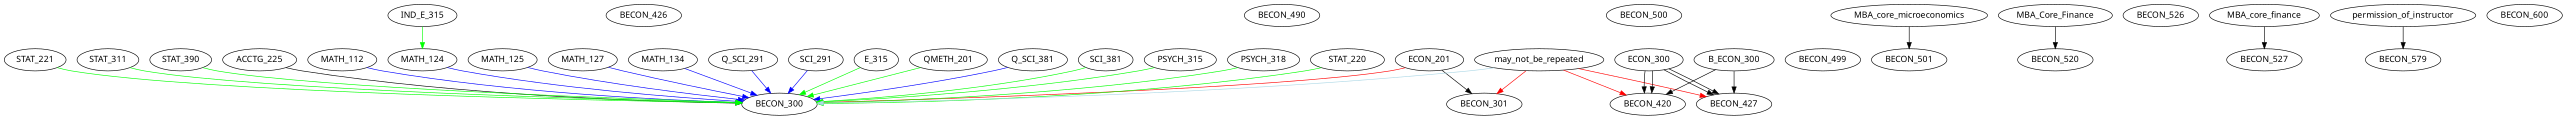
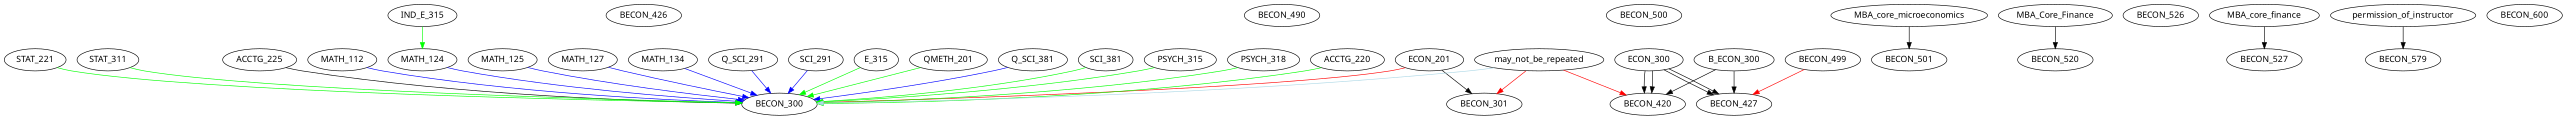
(181, 60) -> none
(1347, 60) -> (1347, 60)
(1639, 82) -> (1782, 81)
